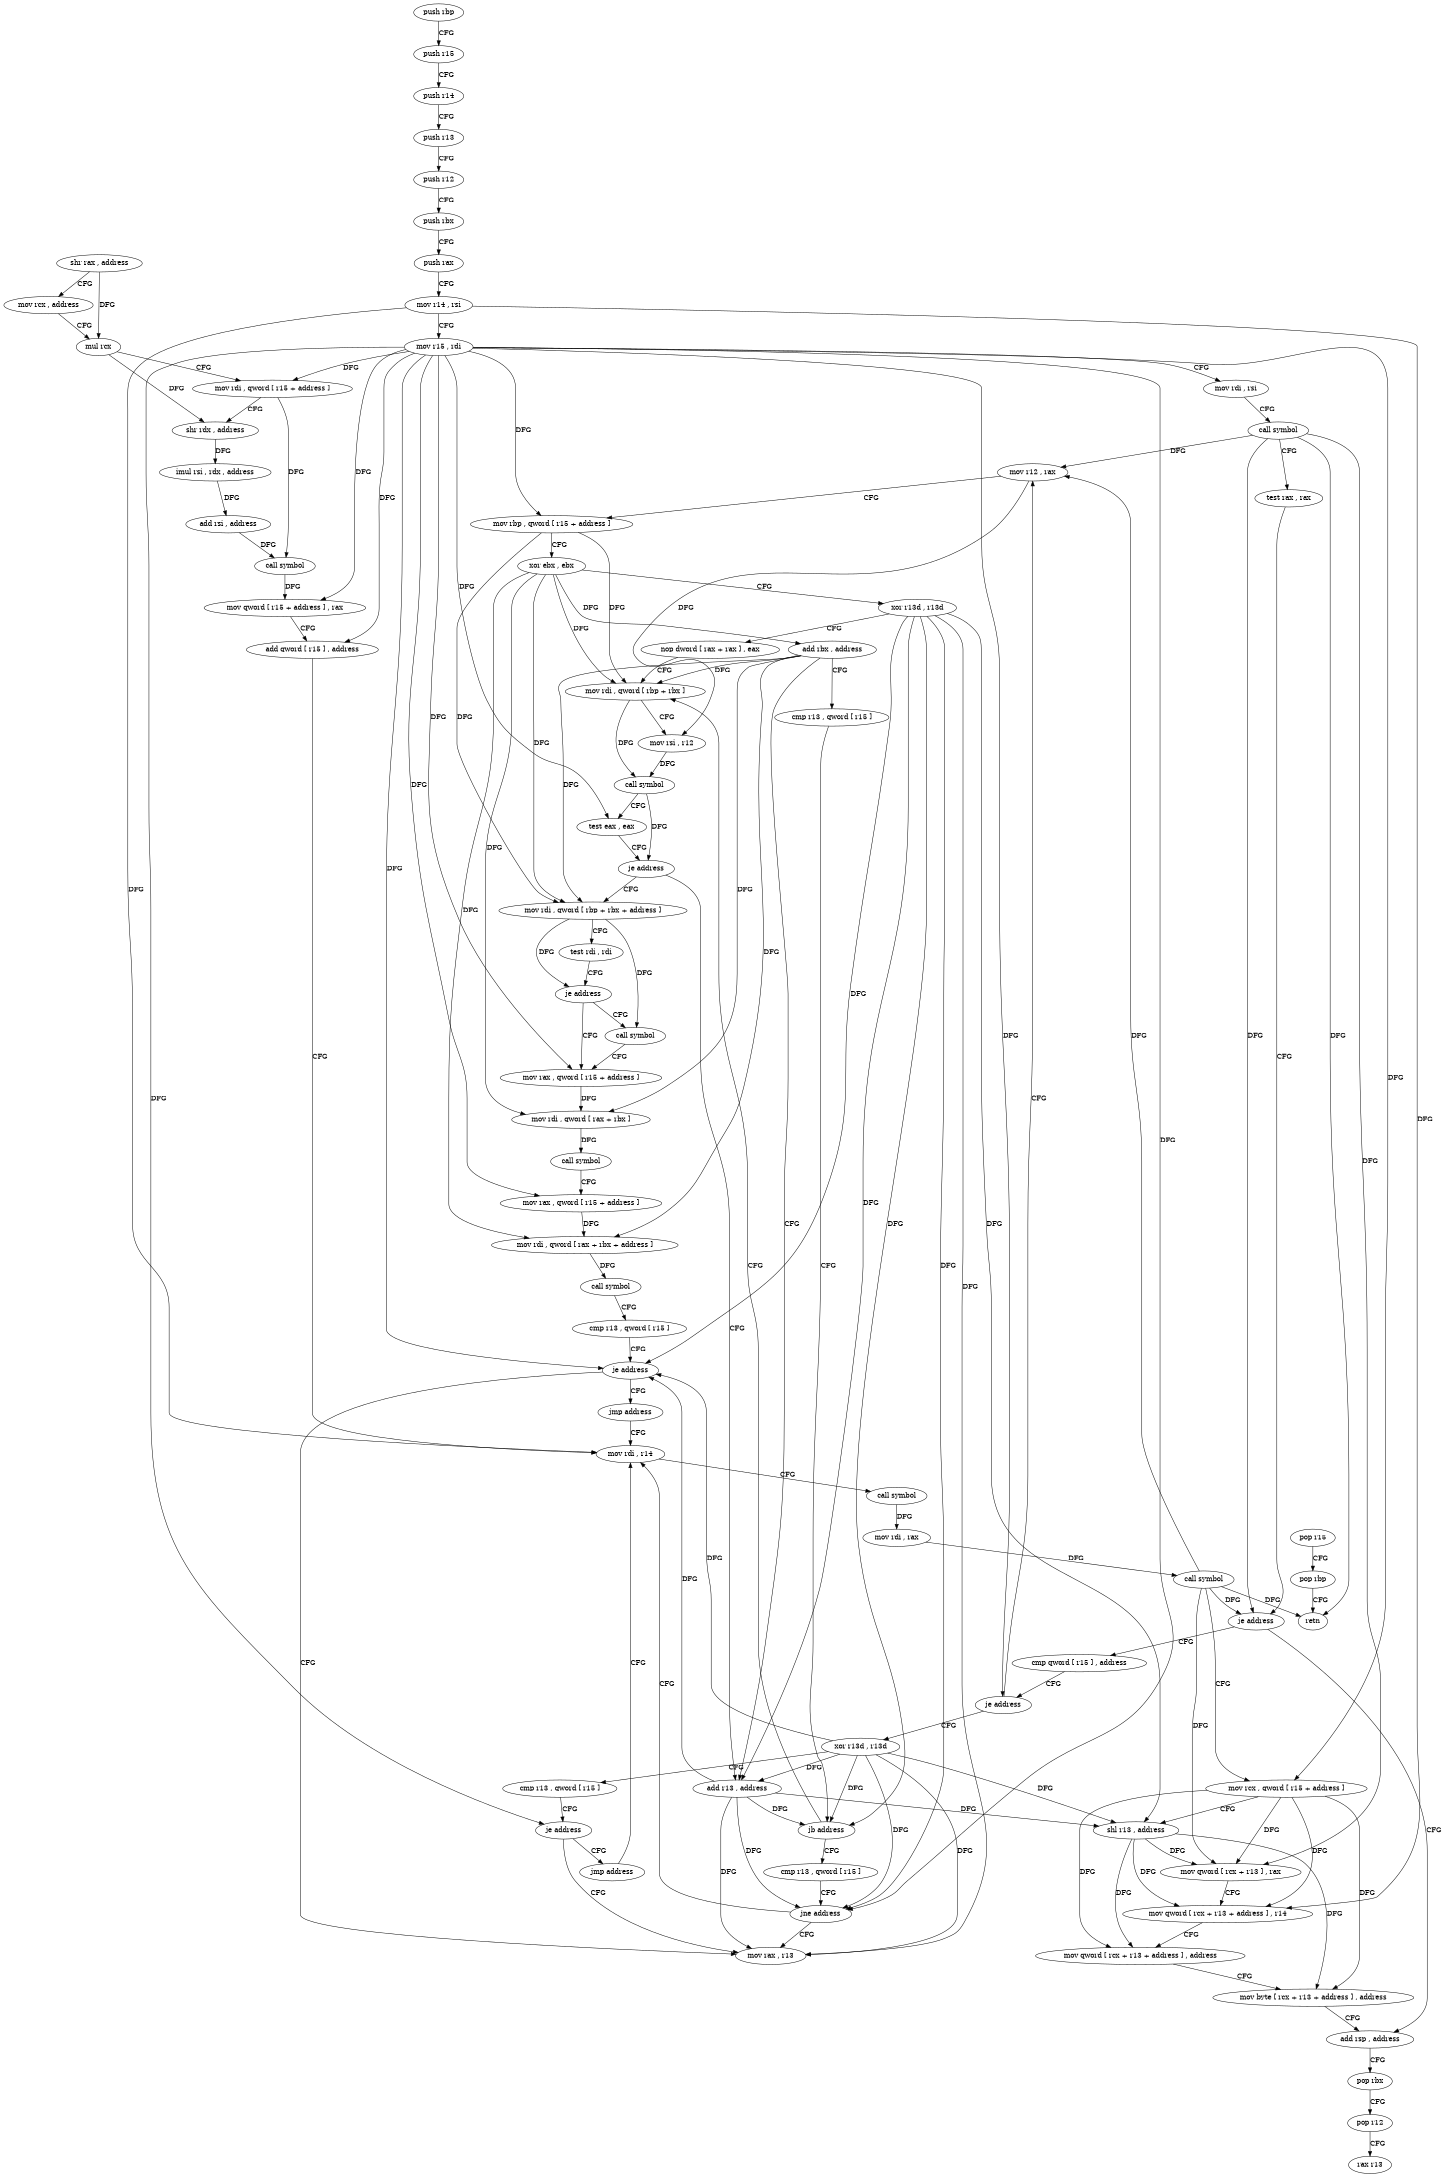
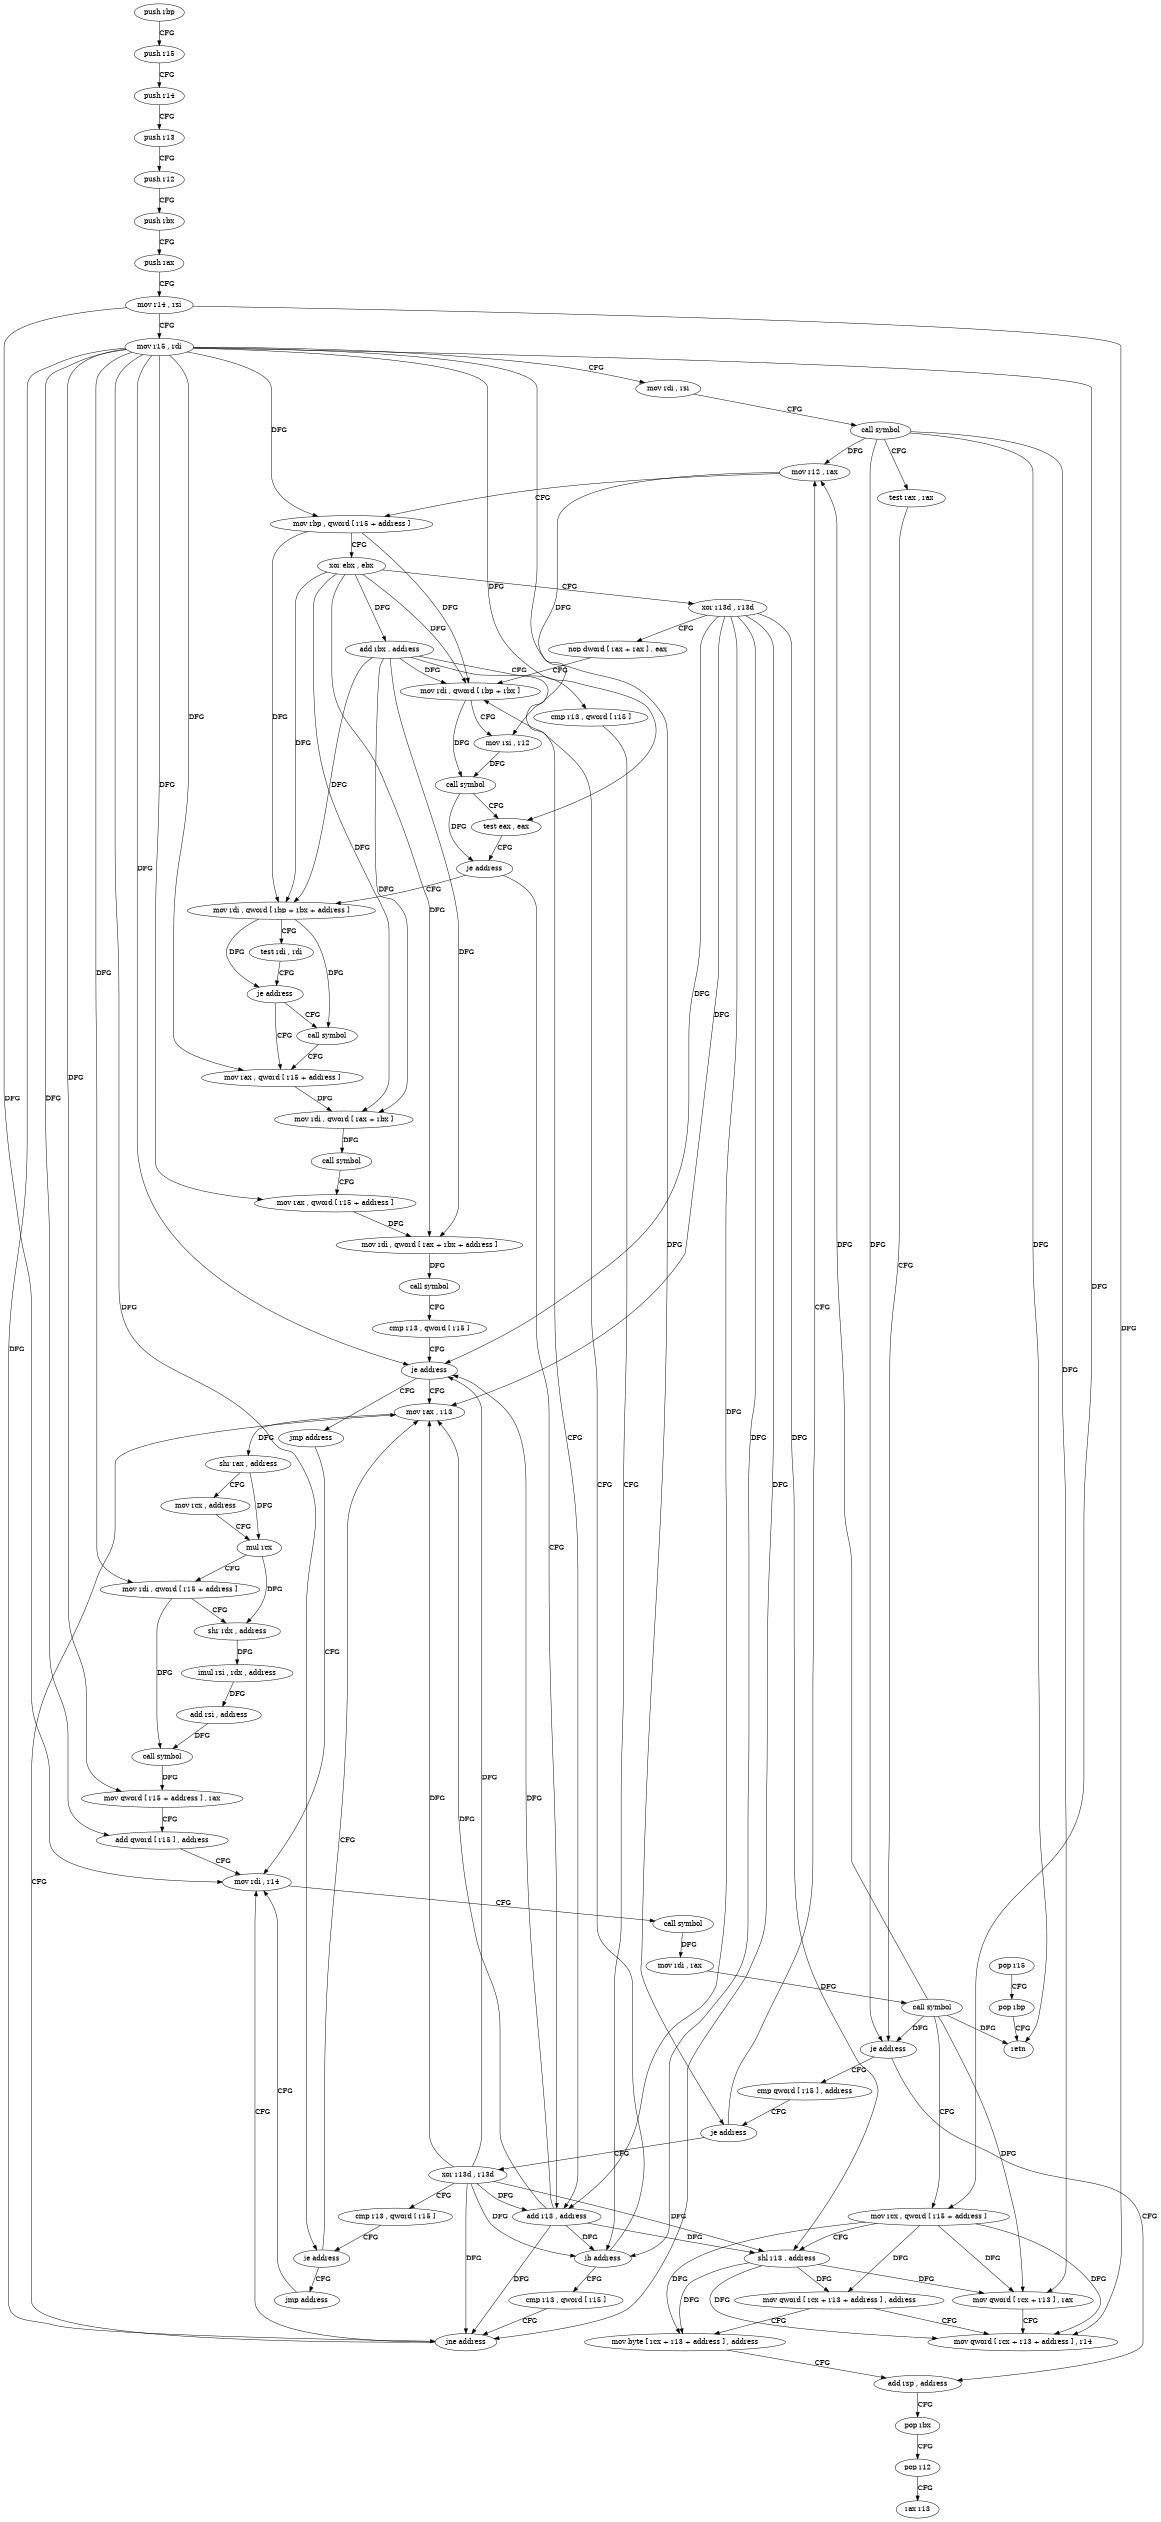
none -> (314, 1419)
(1181, 1934) -> (929, 2321)
